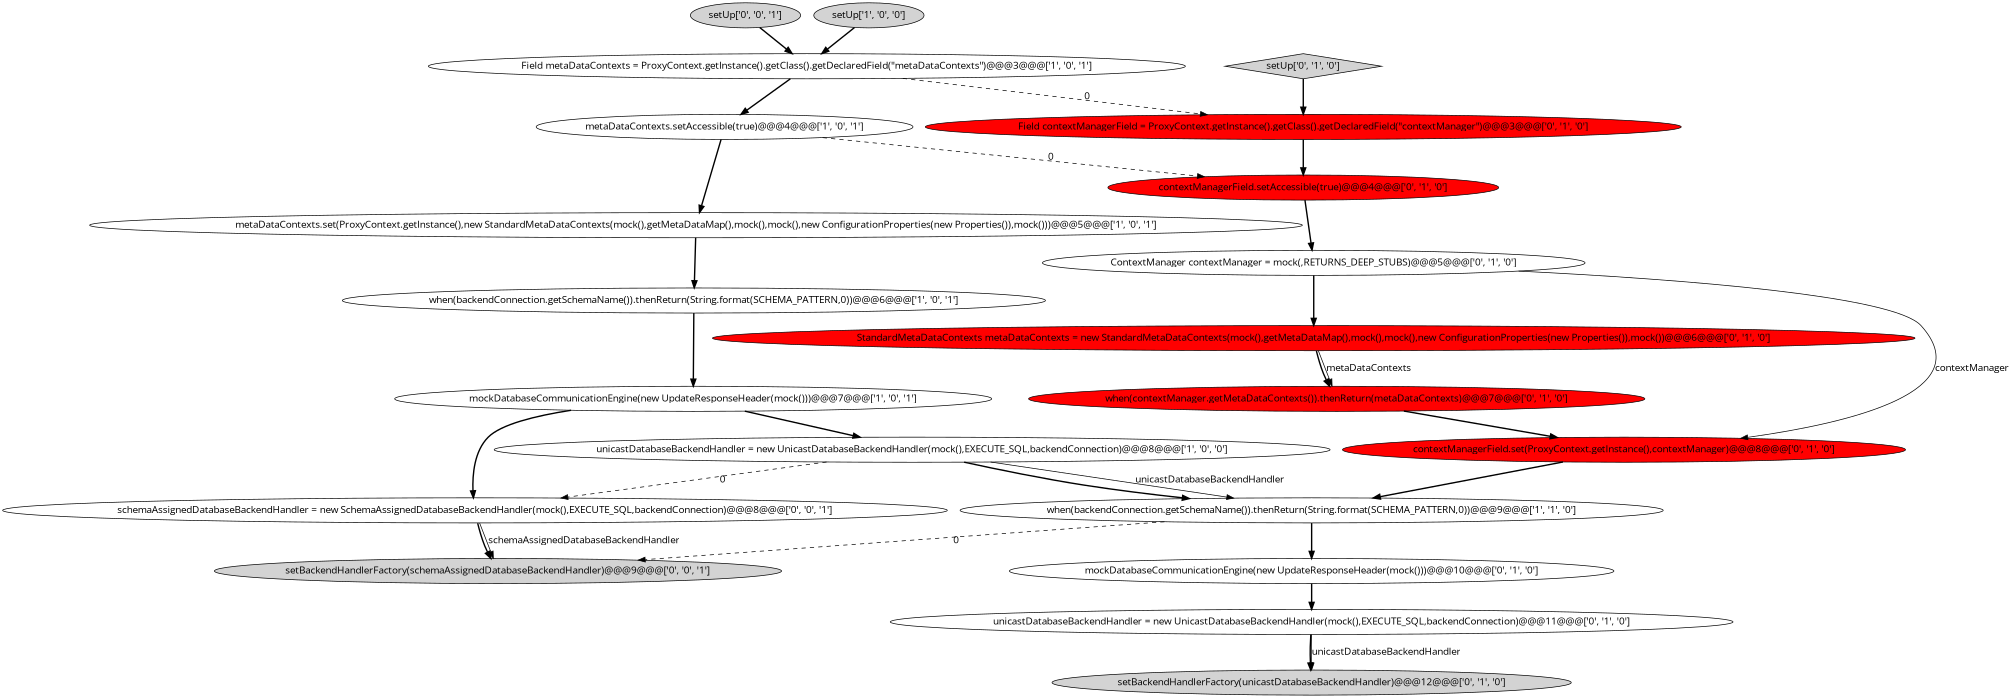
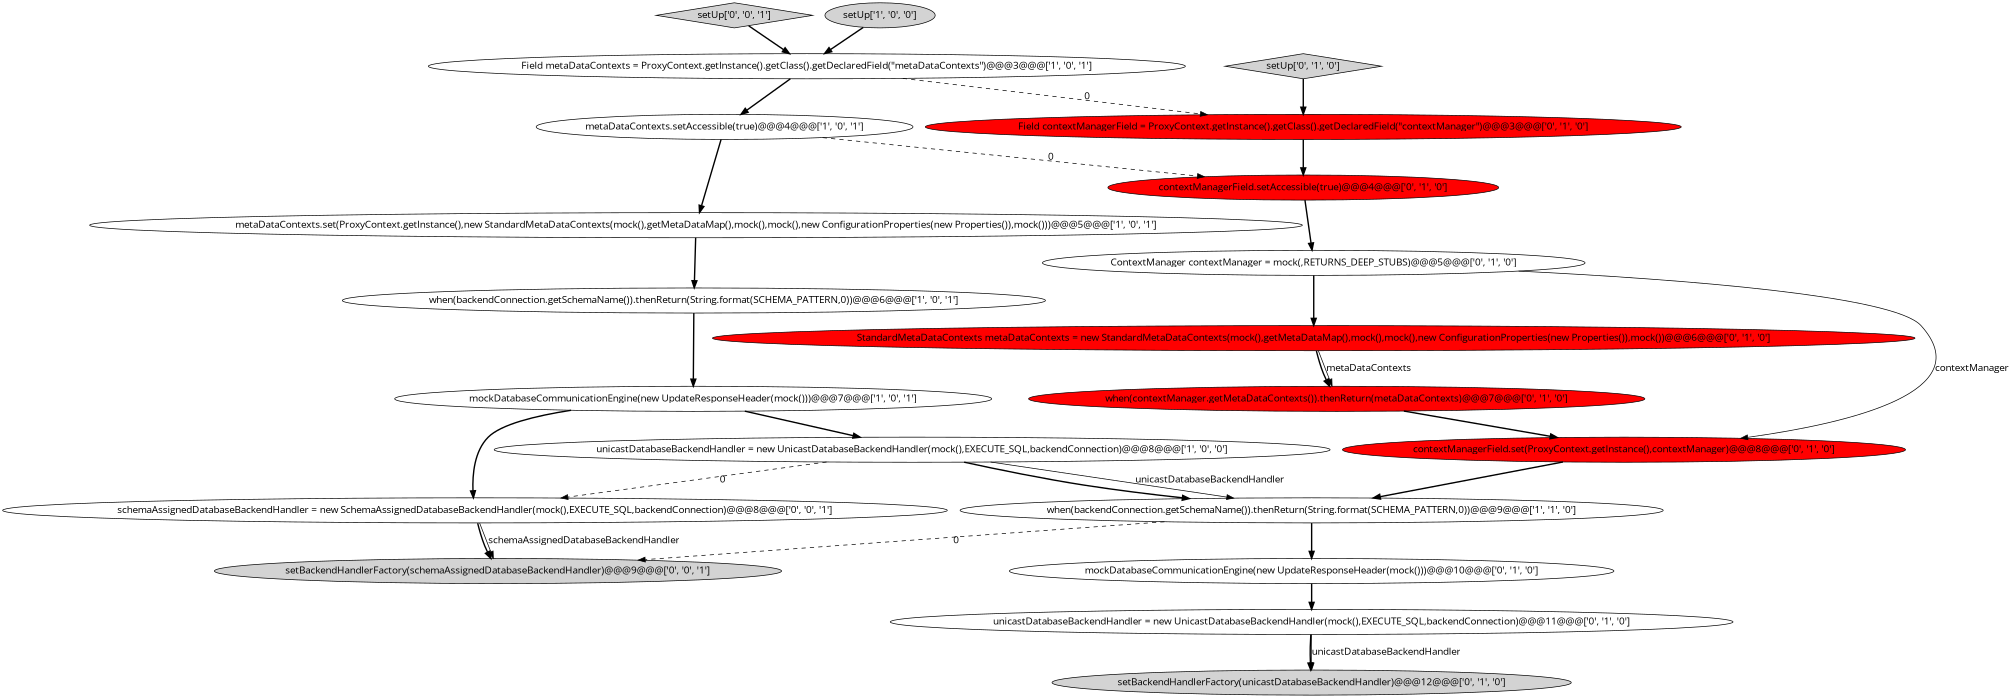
(745, 15) -> (734, 15)
